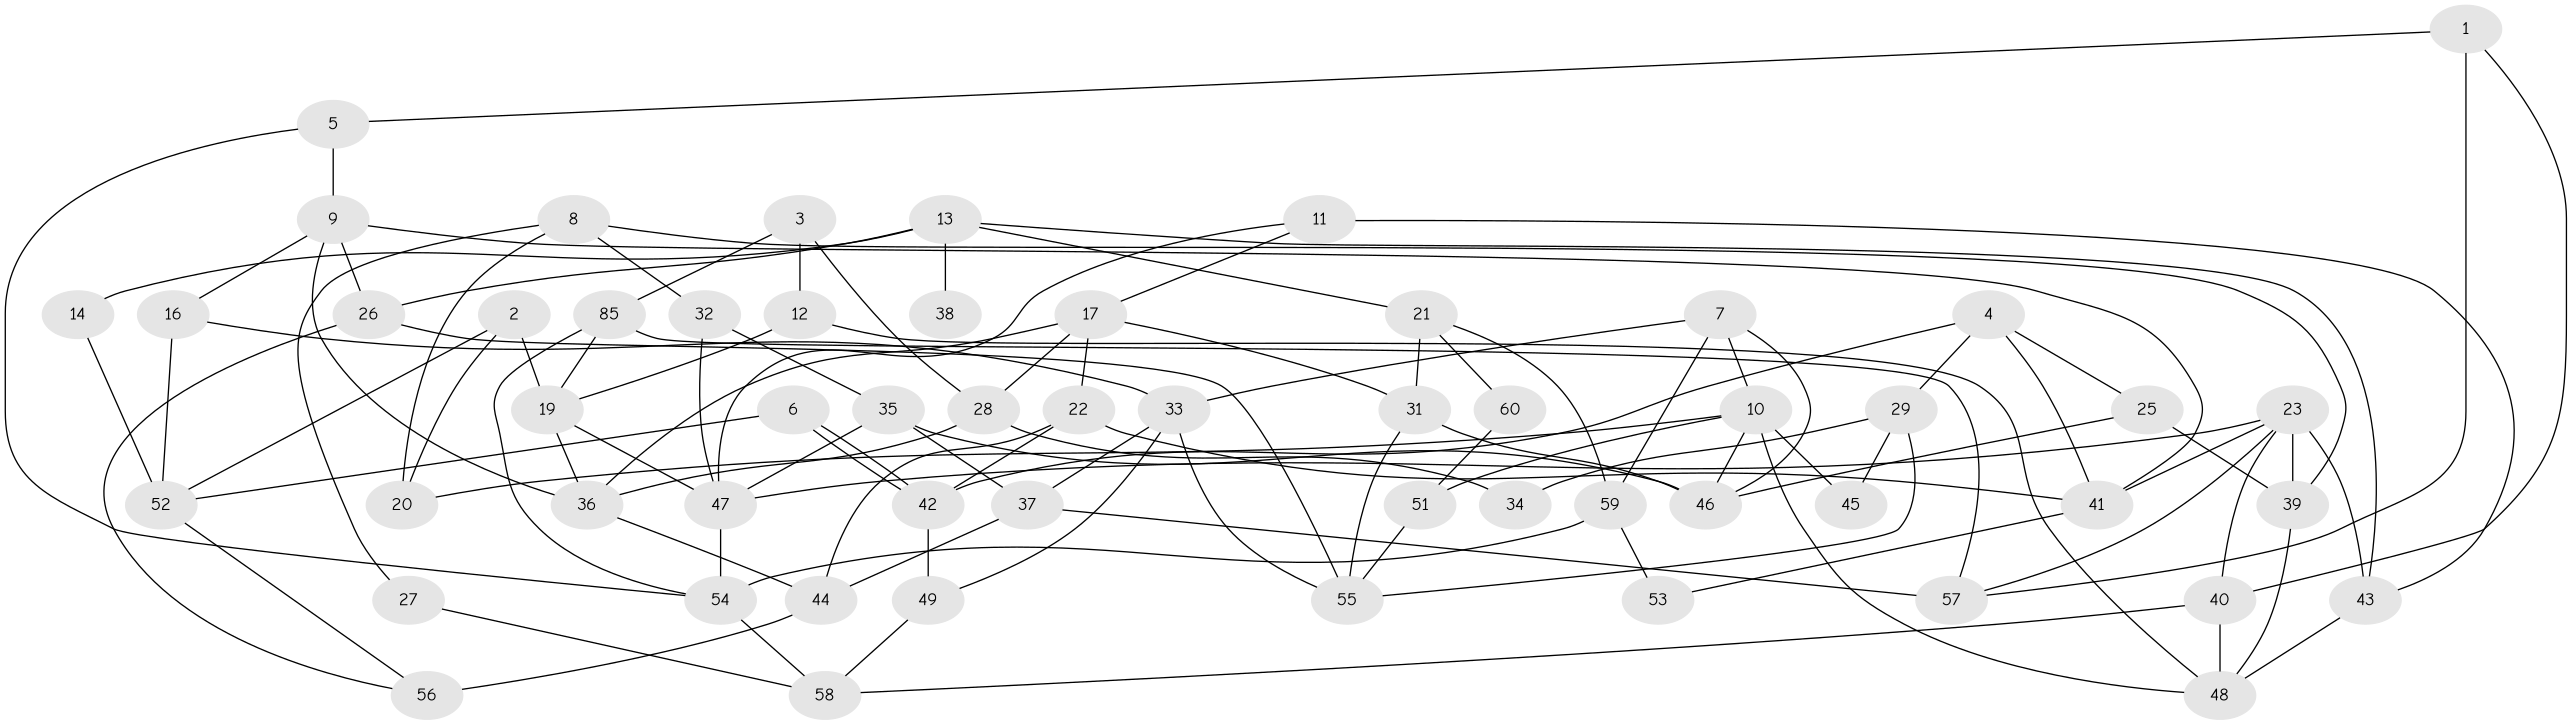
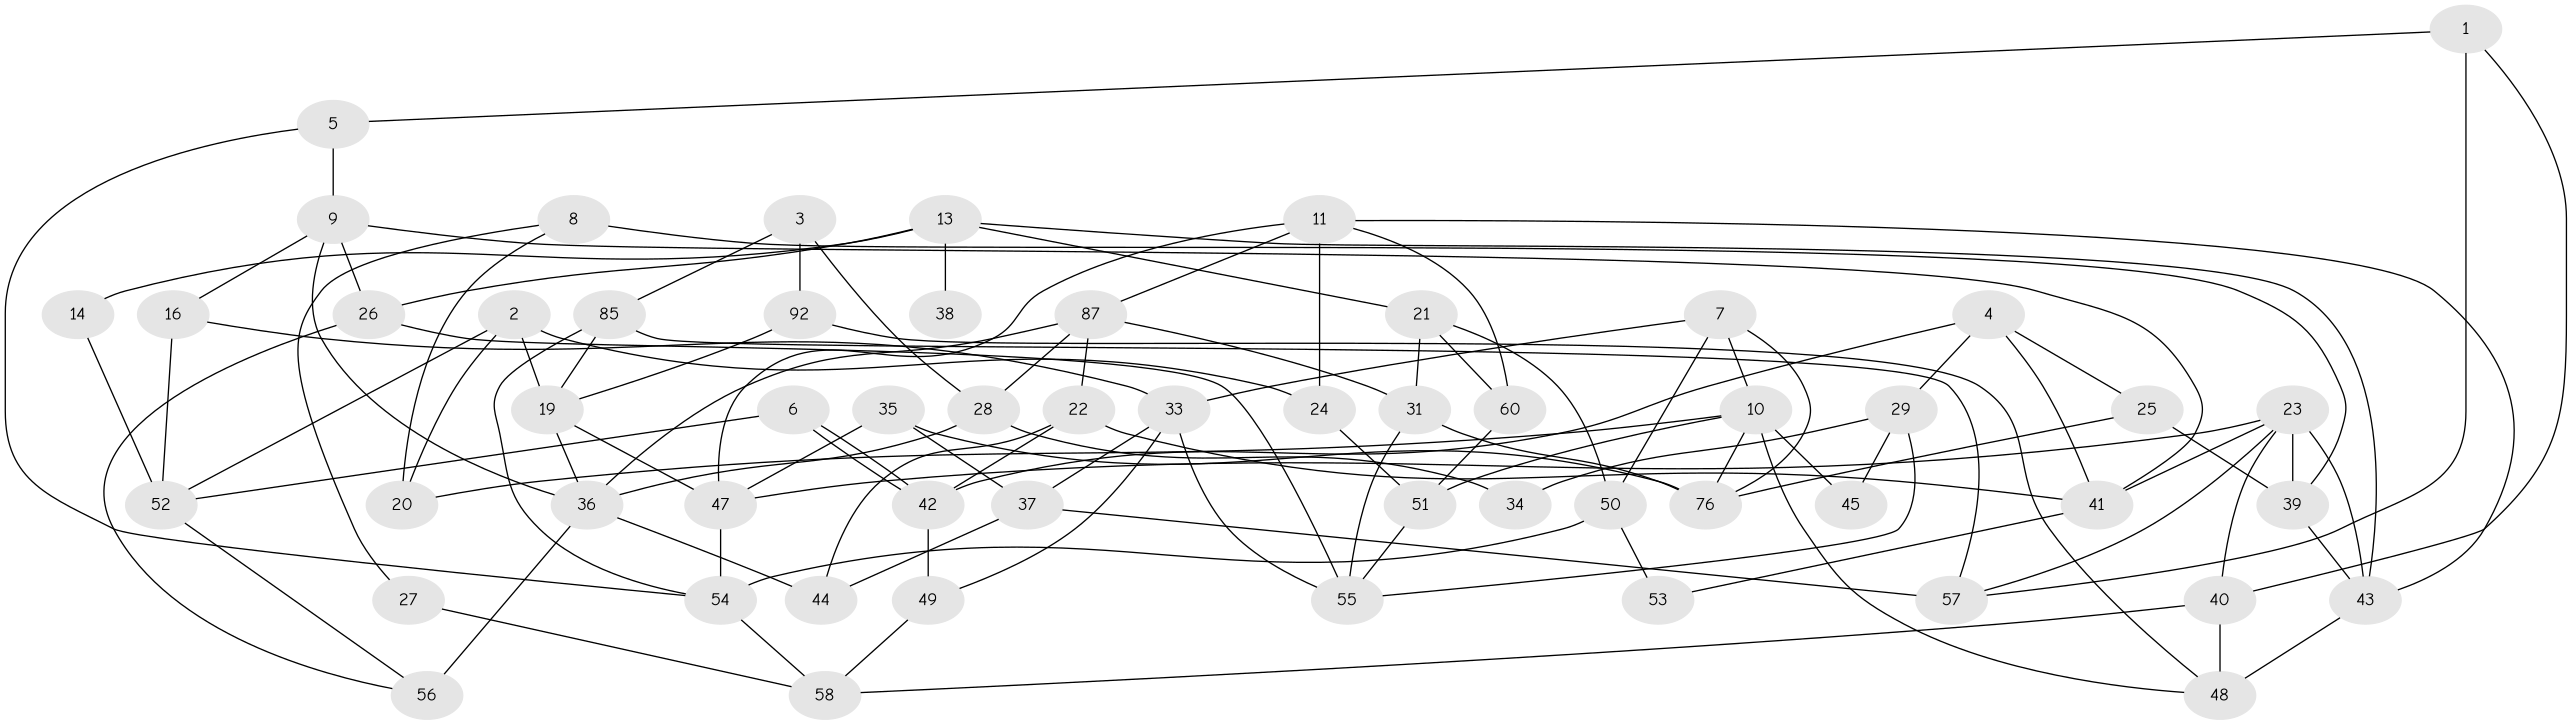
none -> (1459, 281)
(705, 315) -> none
(800, 315) -> (800, 315)
(1091, 315) -> (1091, 315)
none -> (1320, 410)
(1610, 505) -> (1610, 505)
(1706, 505) -> (1706, 505)
(2274, 606) -> (2329, 553)
(629, 660) -> (507, 600)
